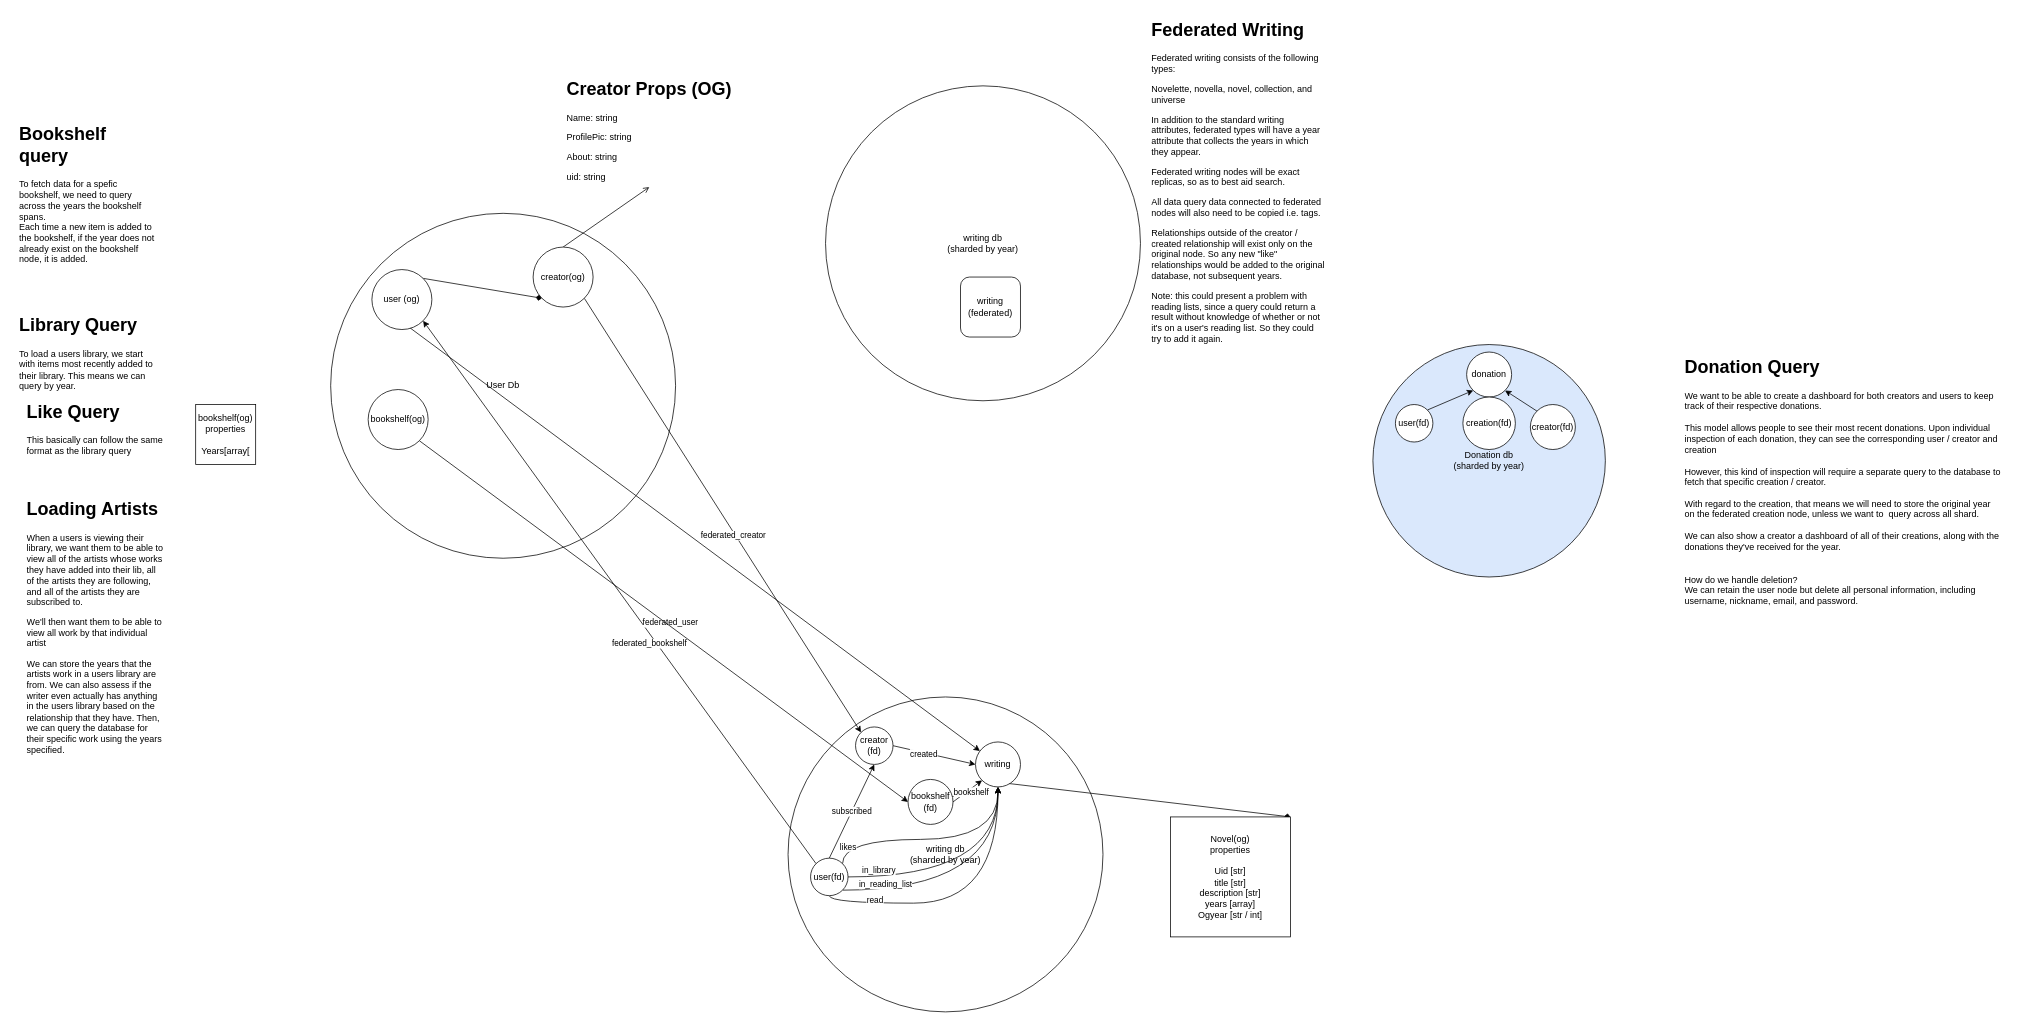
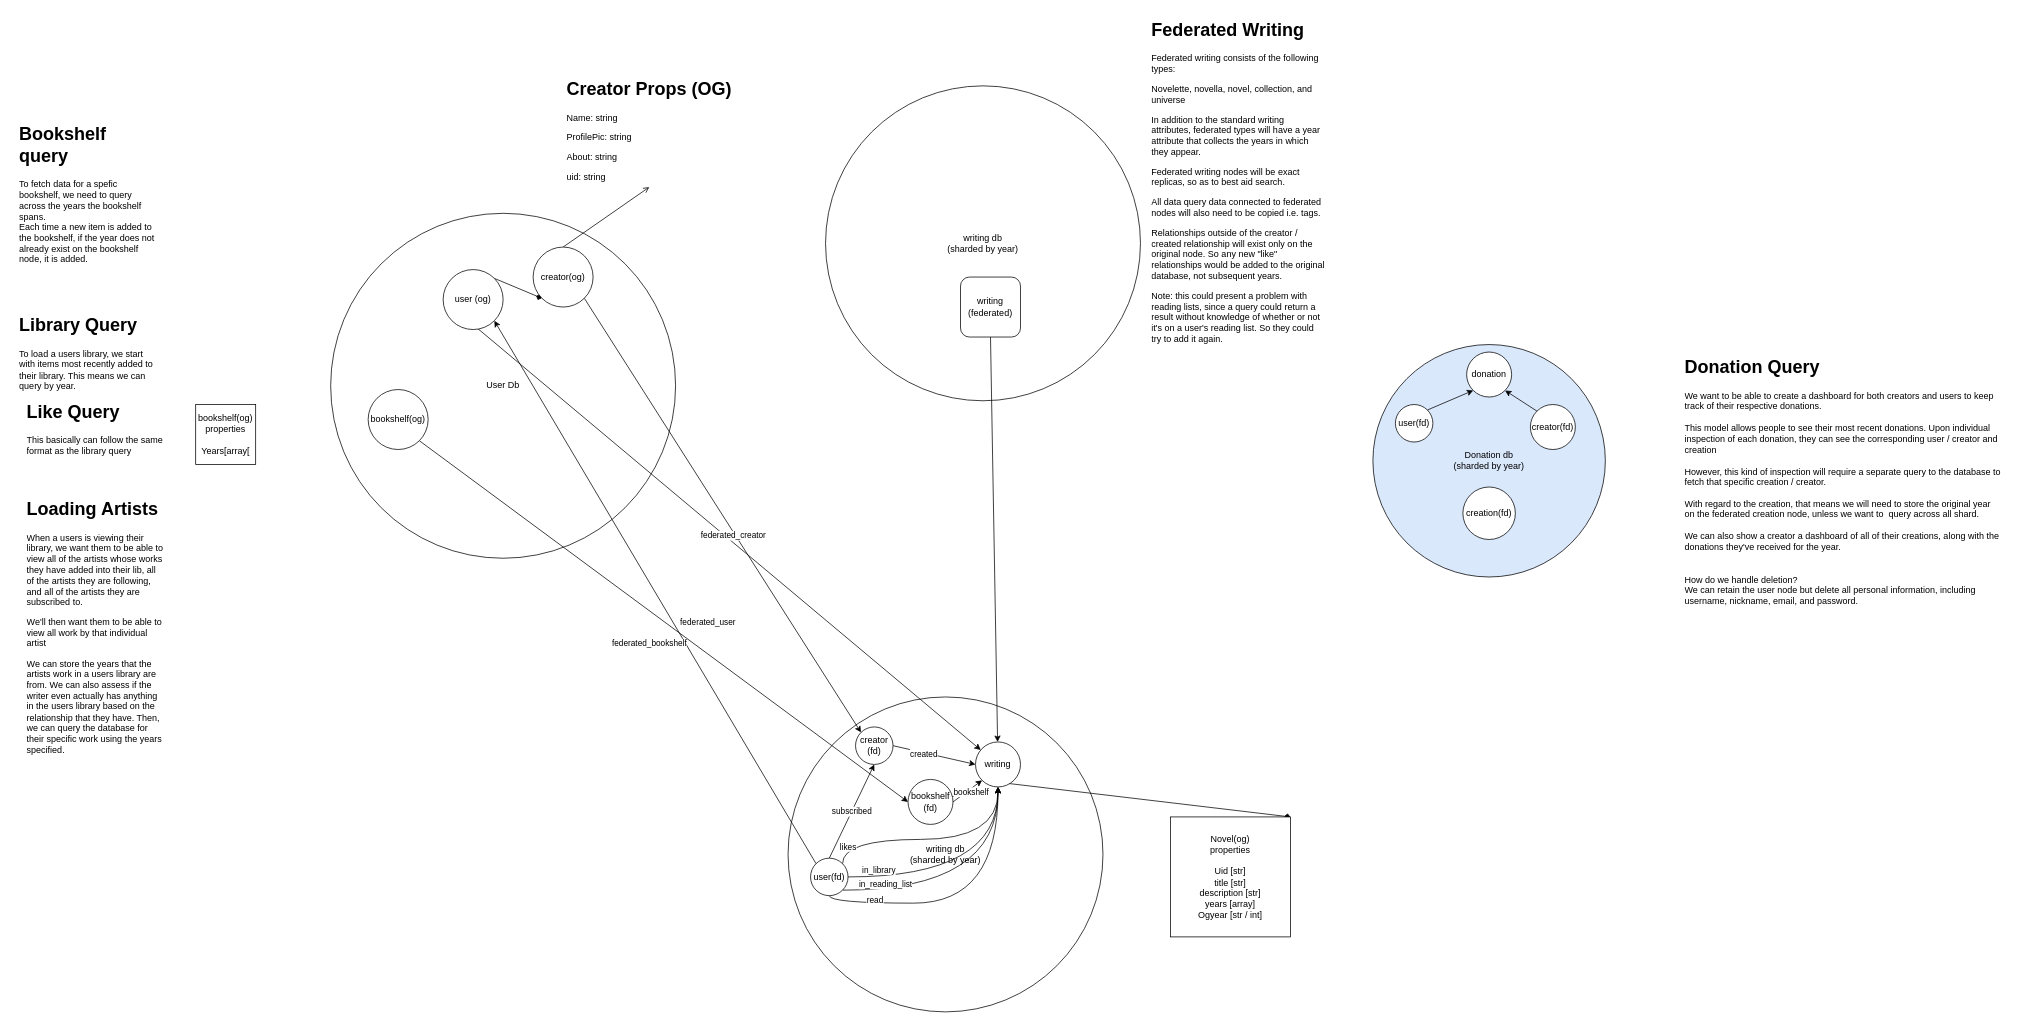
(402, 300) -> (473, 300)
none -> (991, 393)
(1489, 423) -> (1489, 513)
